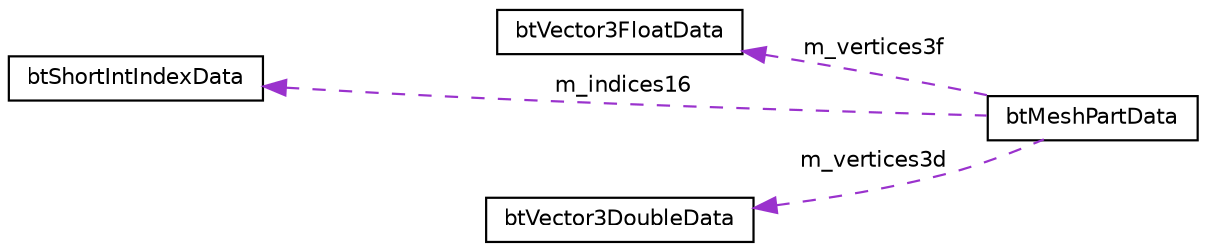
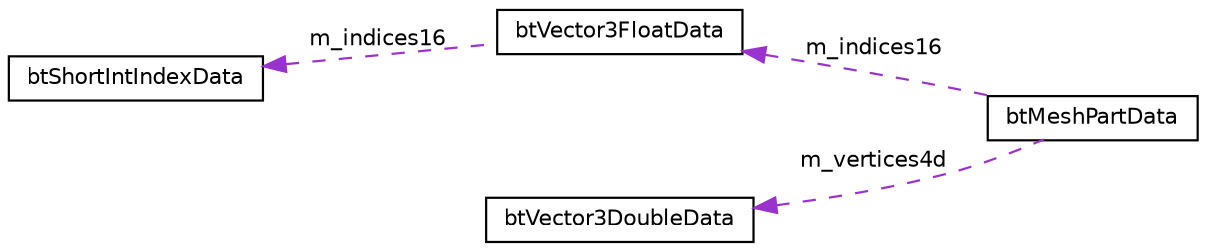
(871, 49) -> (871, 49)
(636, 104) -> (392, 54)
(871, 161) -> (871, 161)
